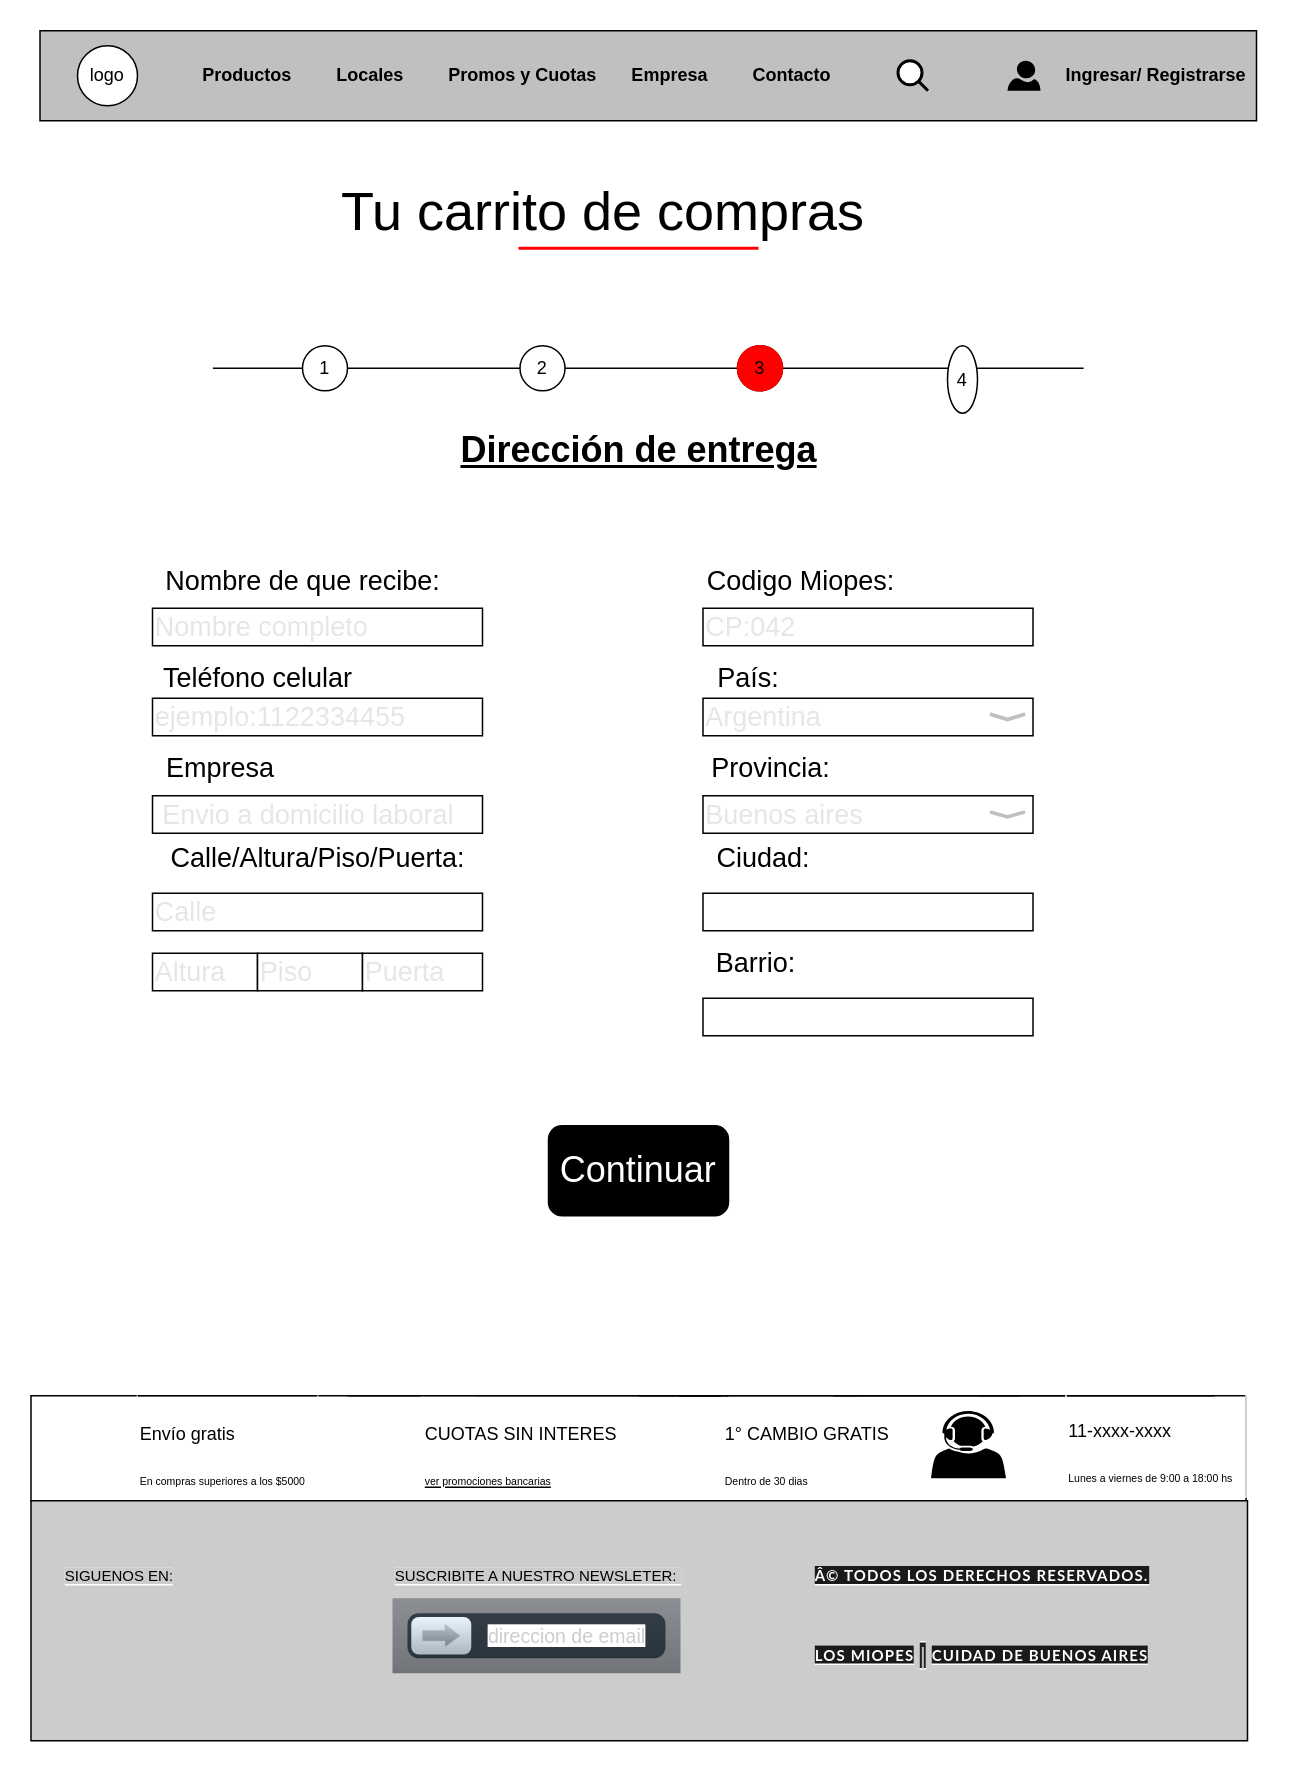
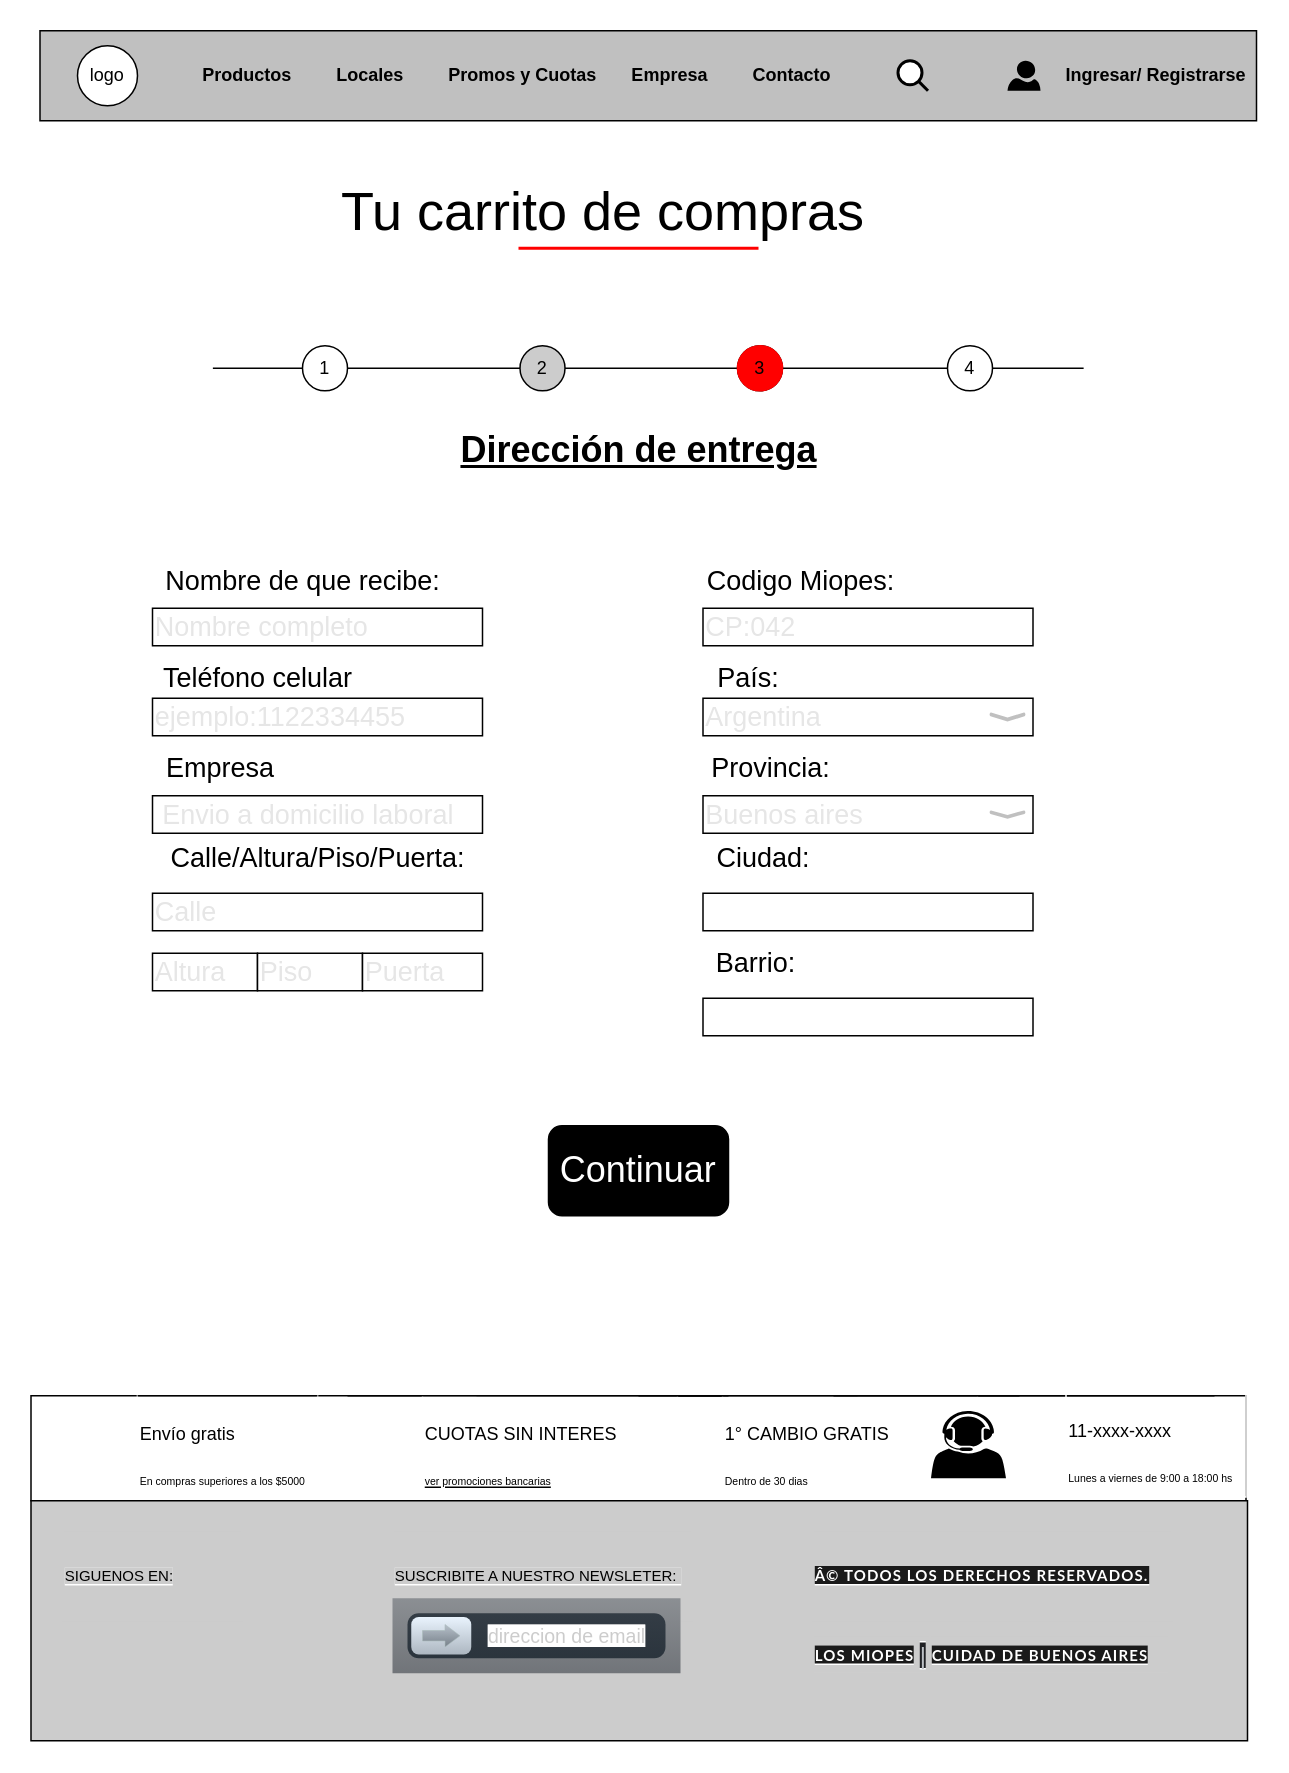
(542, 368) -> (542, 368)
(962, 380) -> (970, 368)
